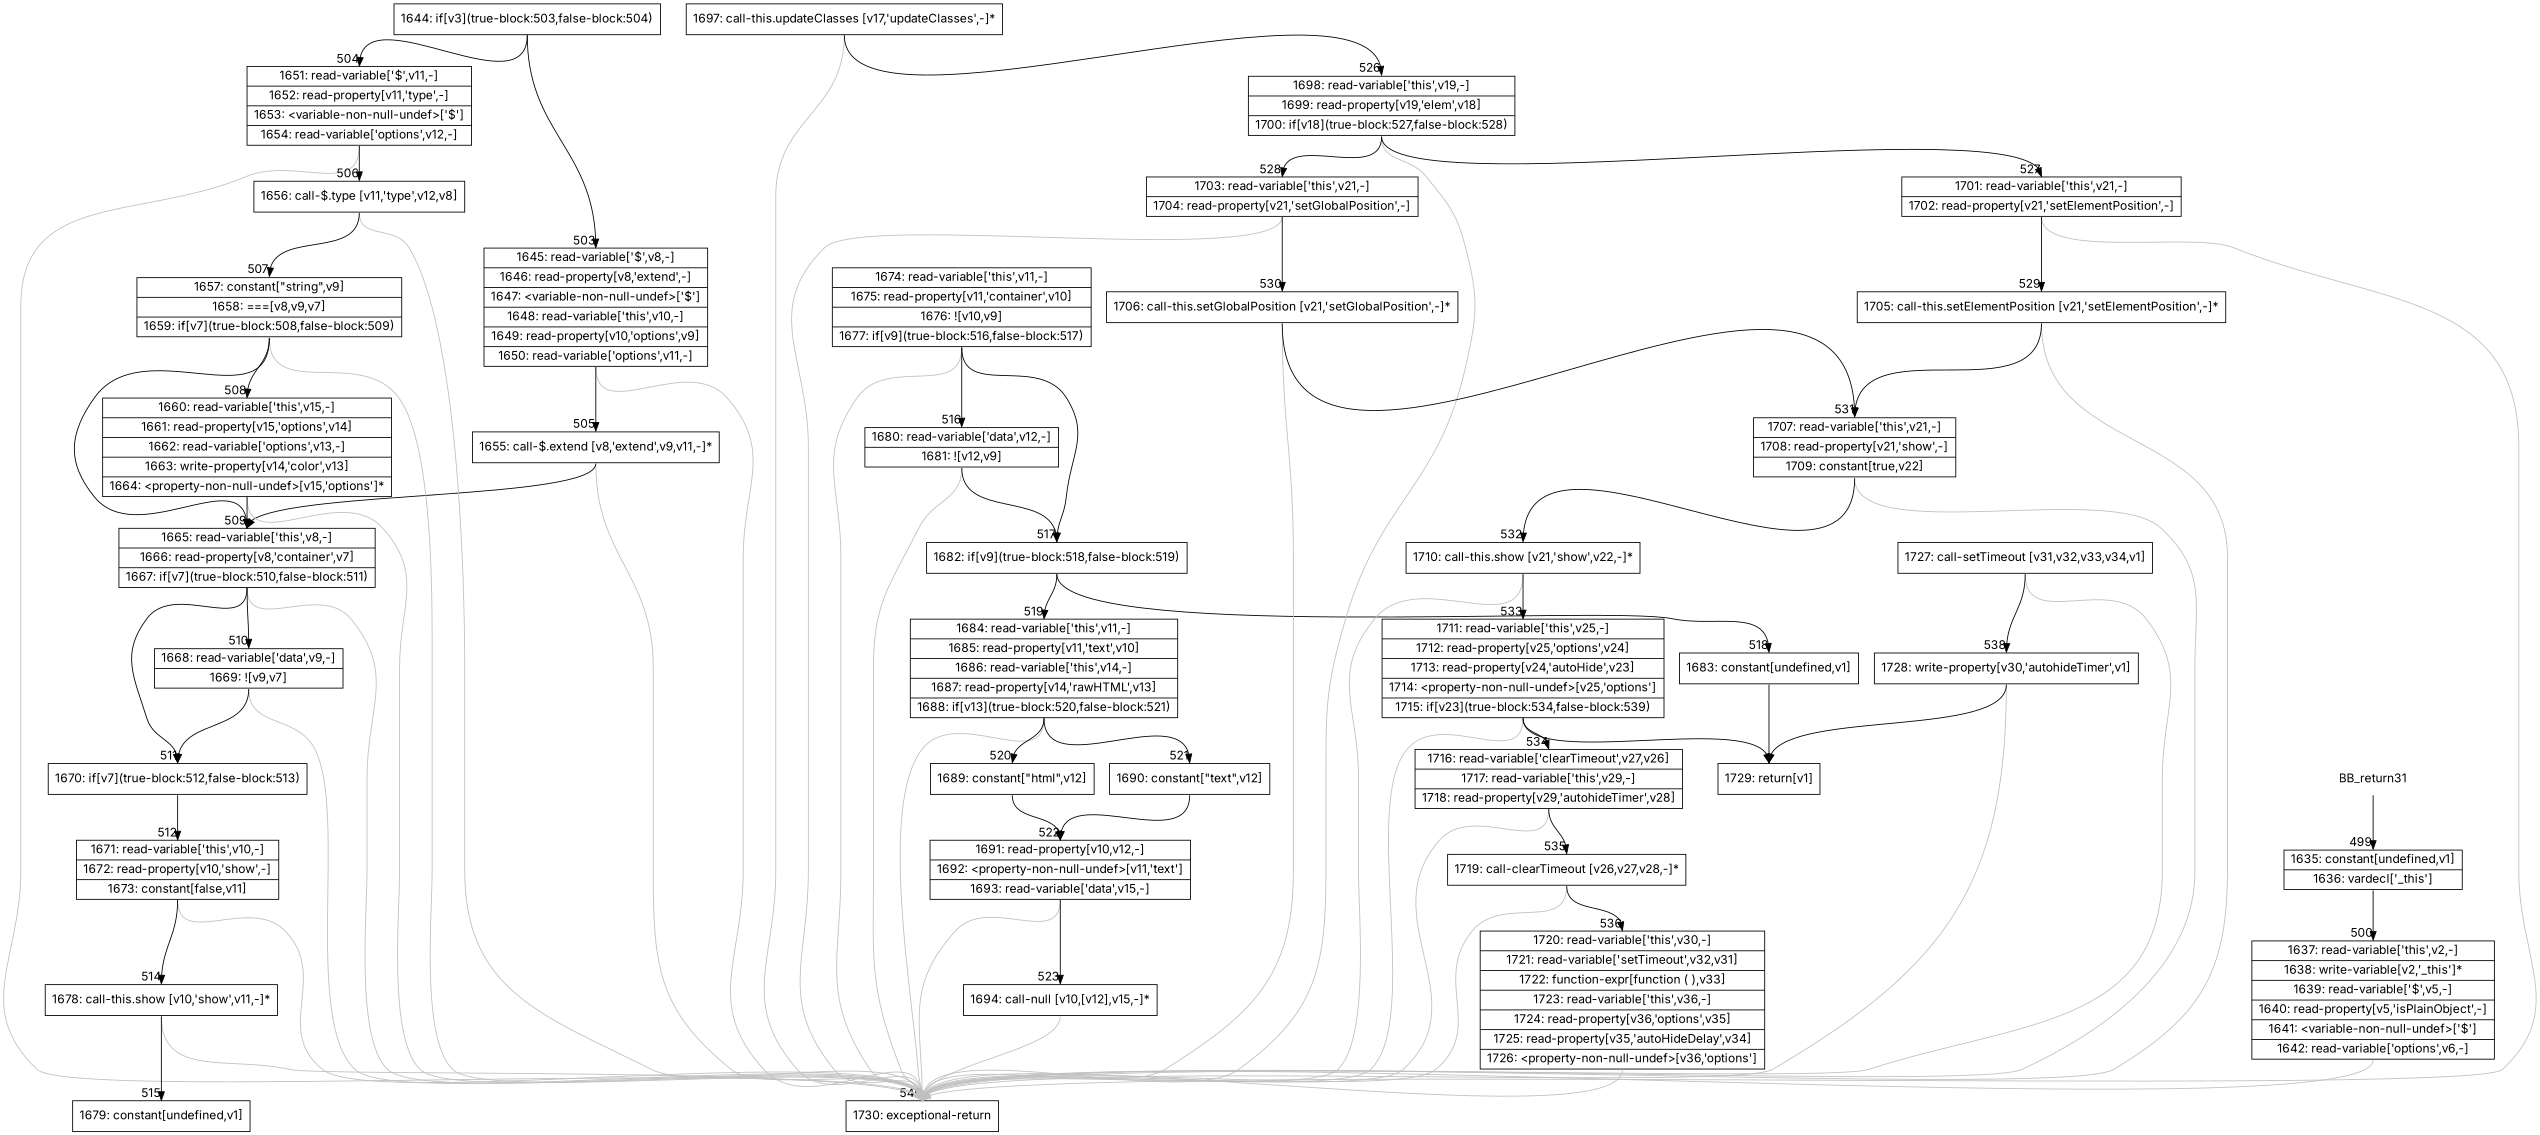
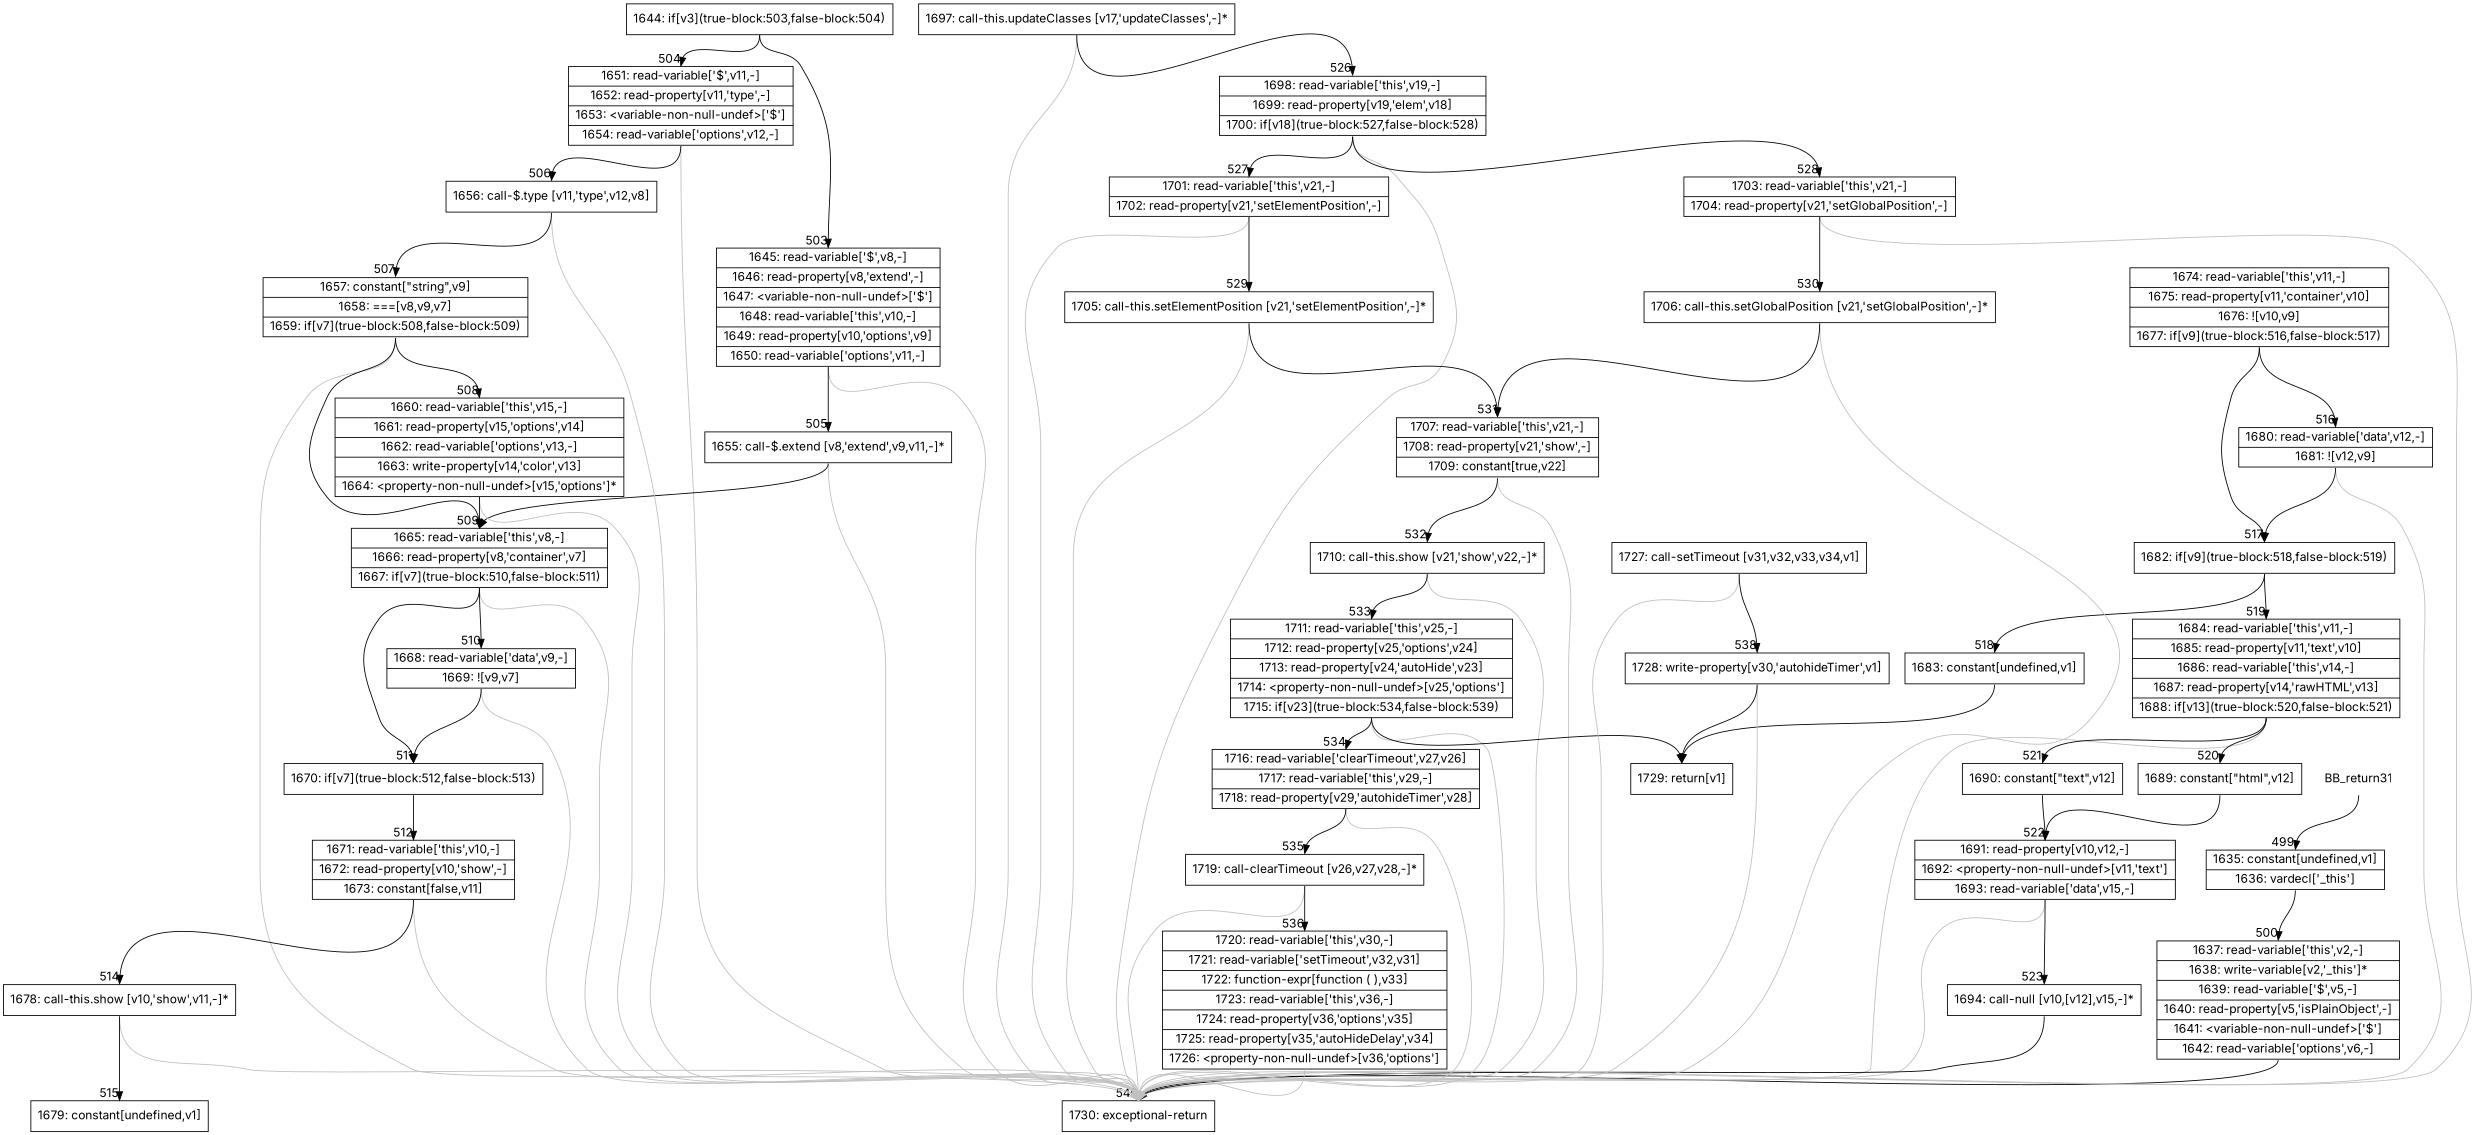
(841, 699) -> none
(995, 1057) -> (1607, 1072)
(1869, 1086) -> (1712, 1080)
